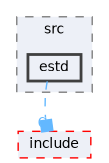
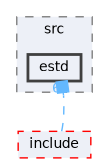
(45, 101) -> (64, 113)
